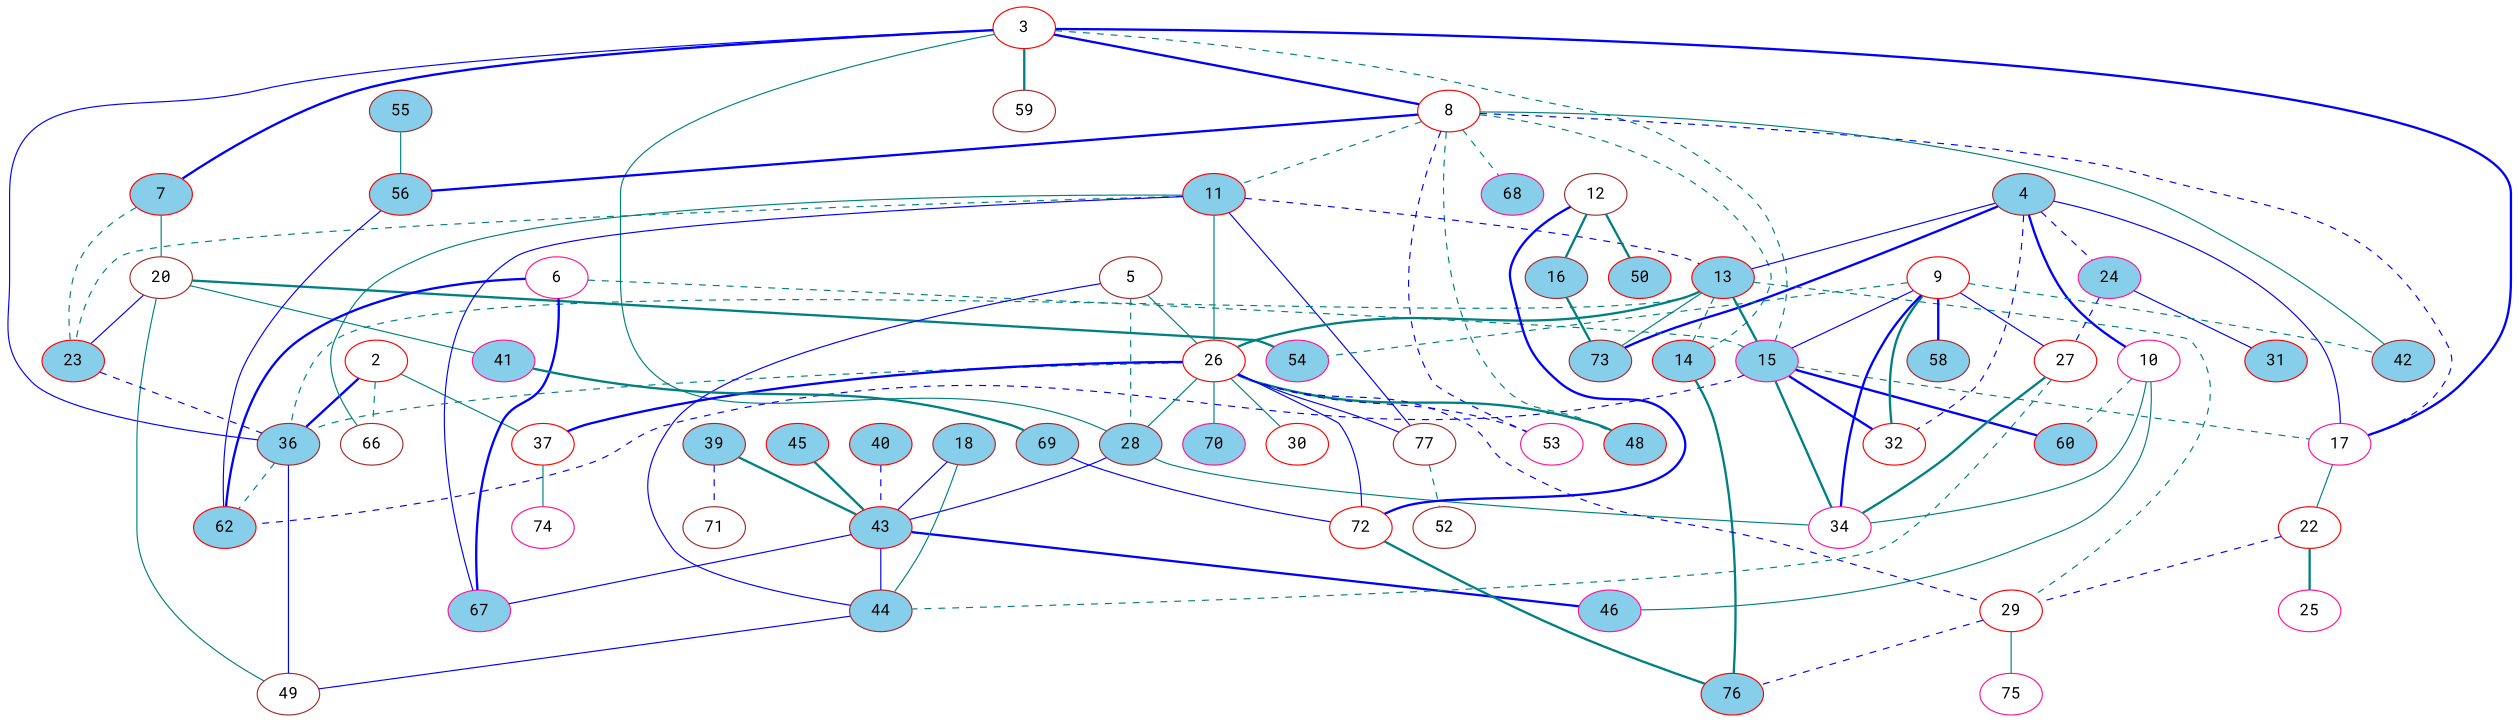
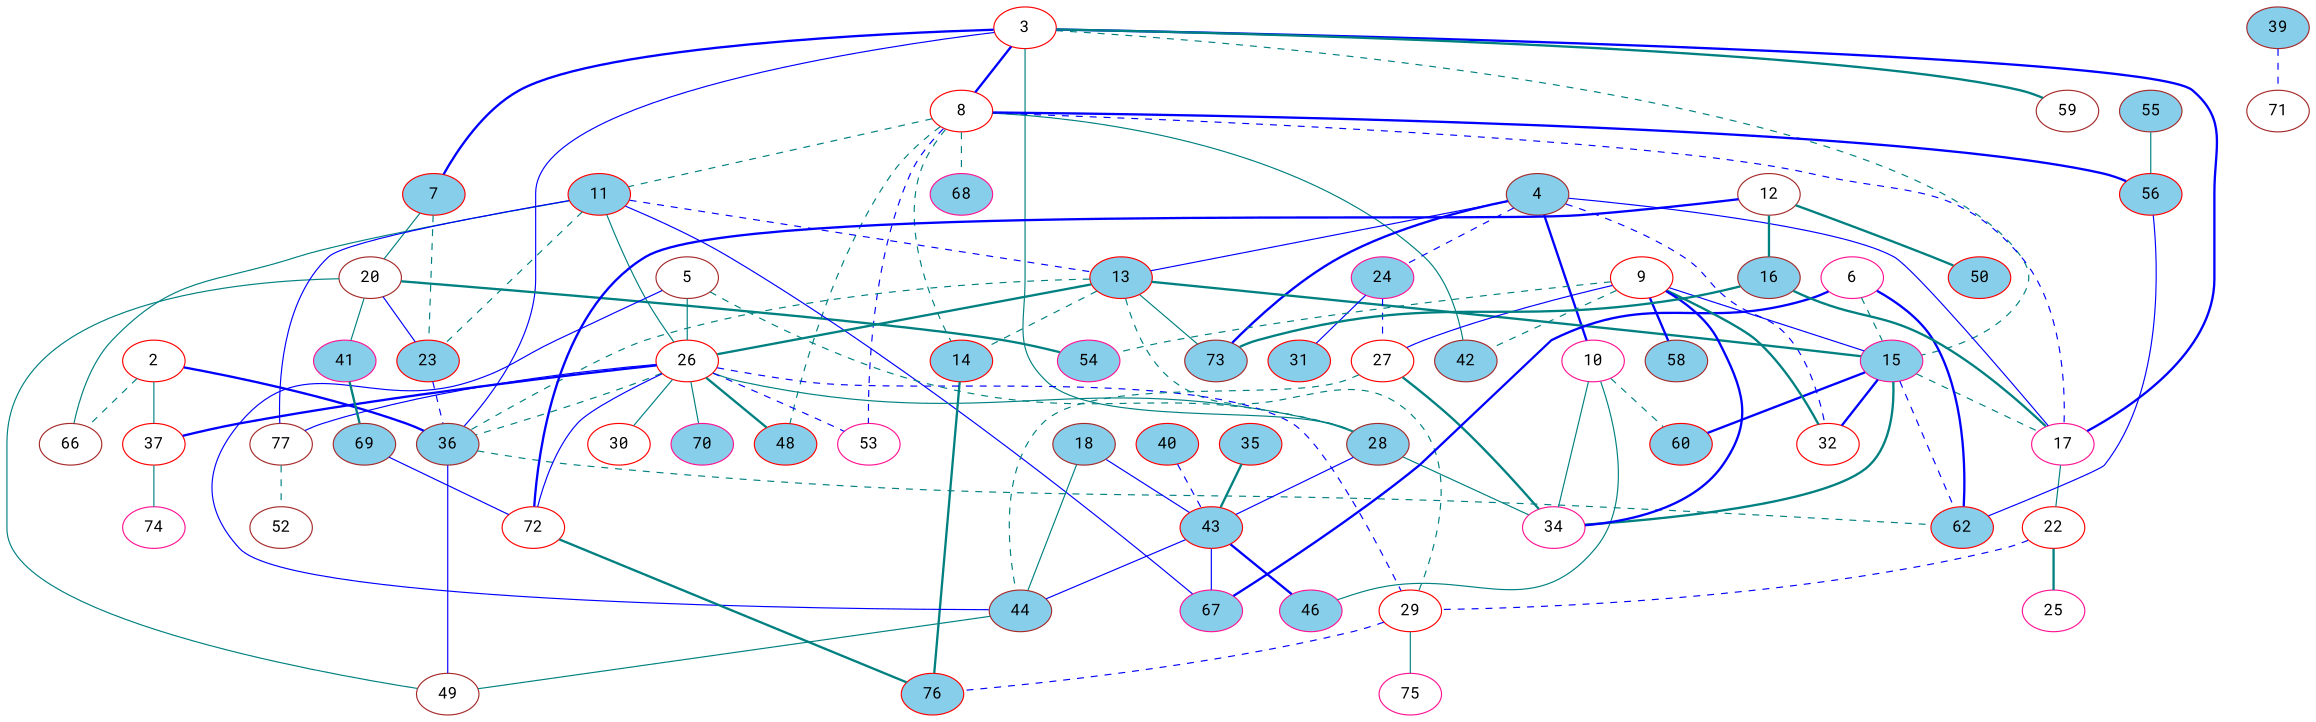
none -> (1917, 332)
(797, 444) -> (1251, 444)
(797, 486) -> none
(585, 653) -> (734, 653)
